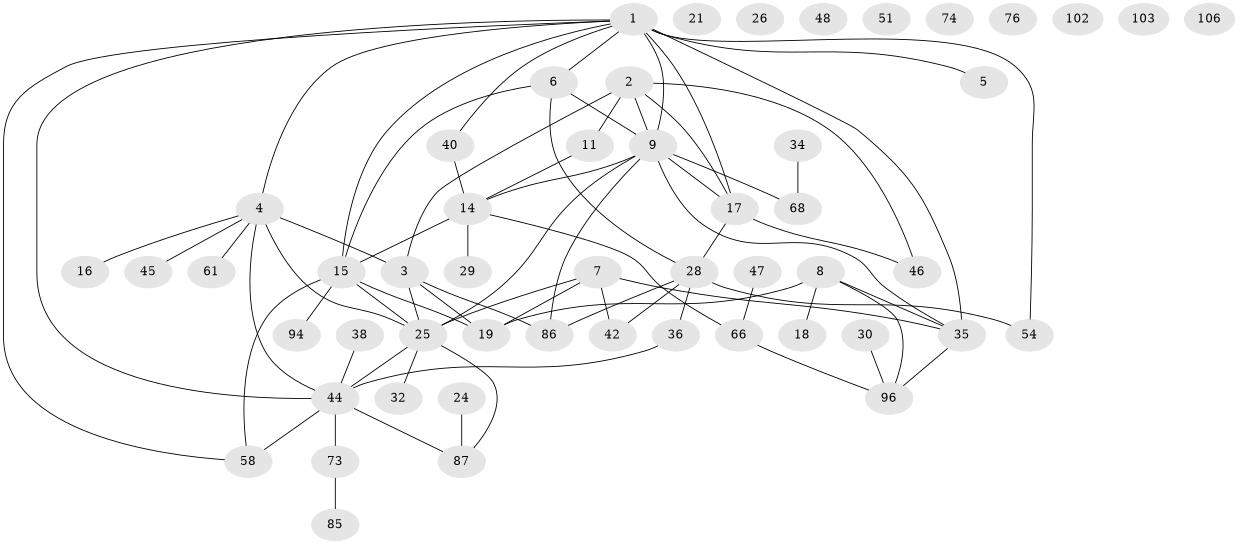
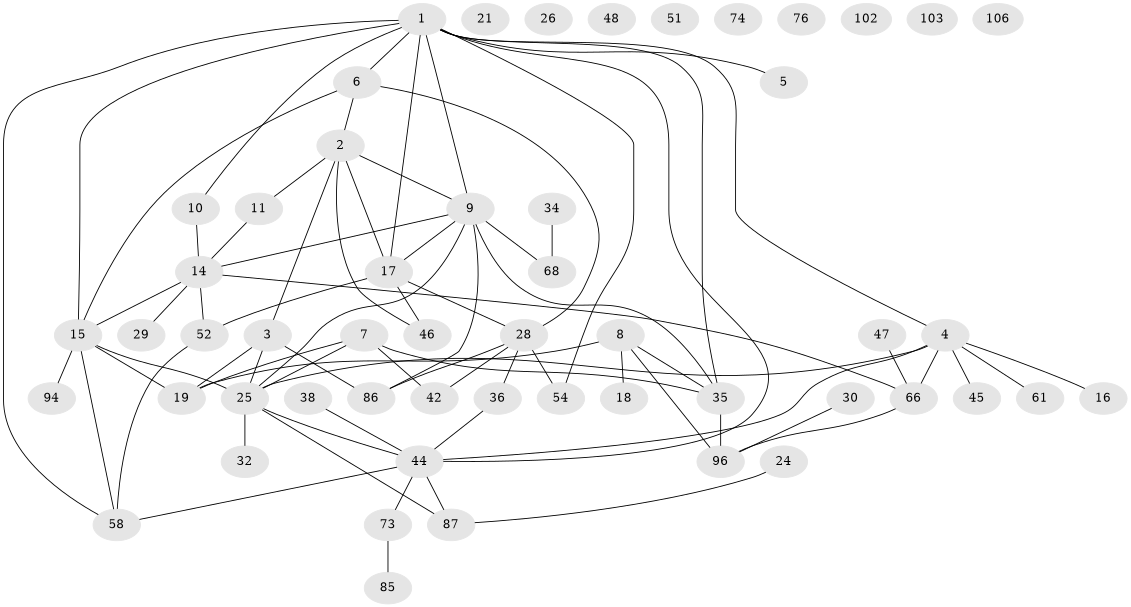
(602, 113) -> (349, 114)
(450, 146) -> (196, 209)
(333, 239) -> (930, 367)
none -> (205, 335)
